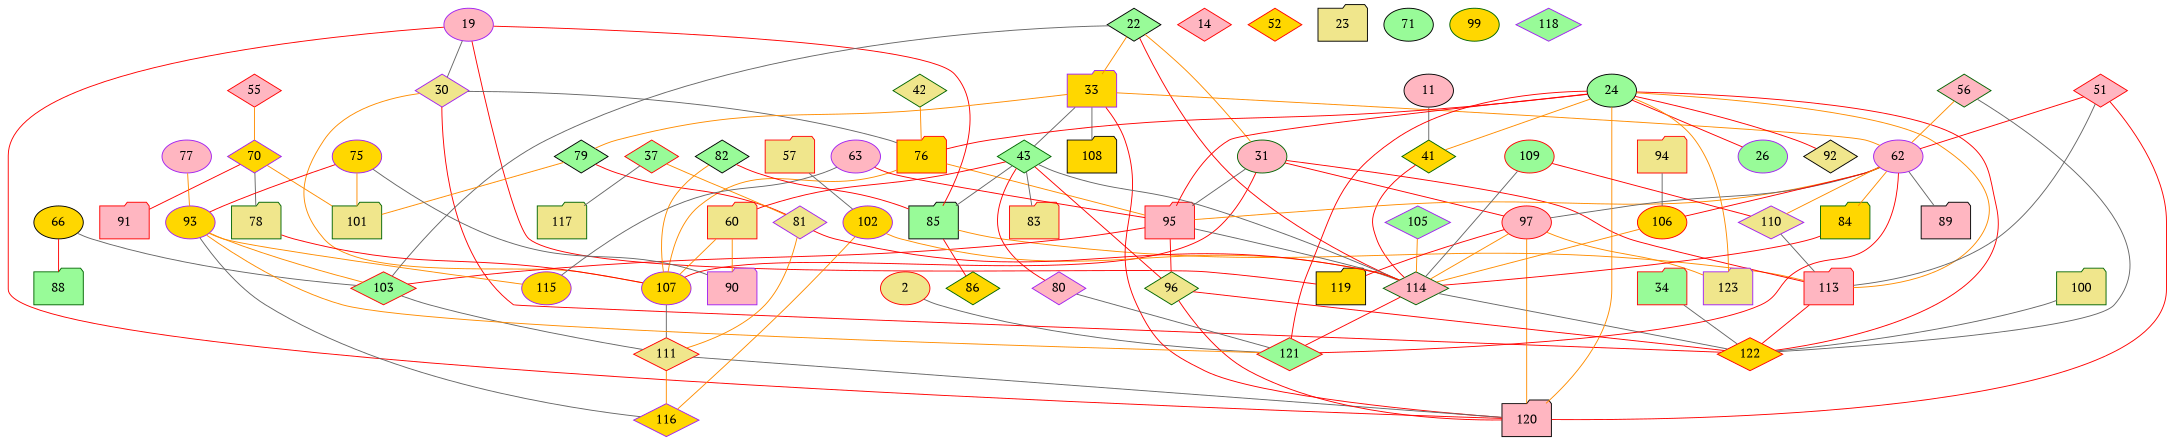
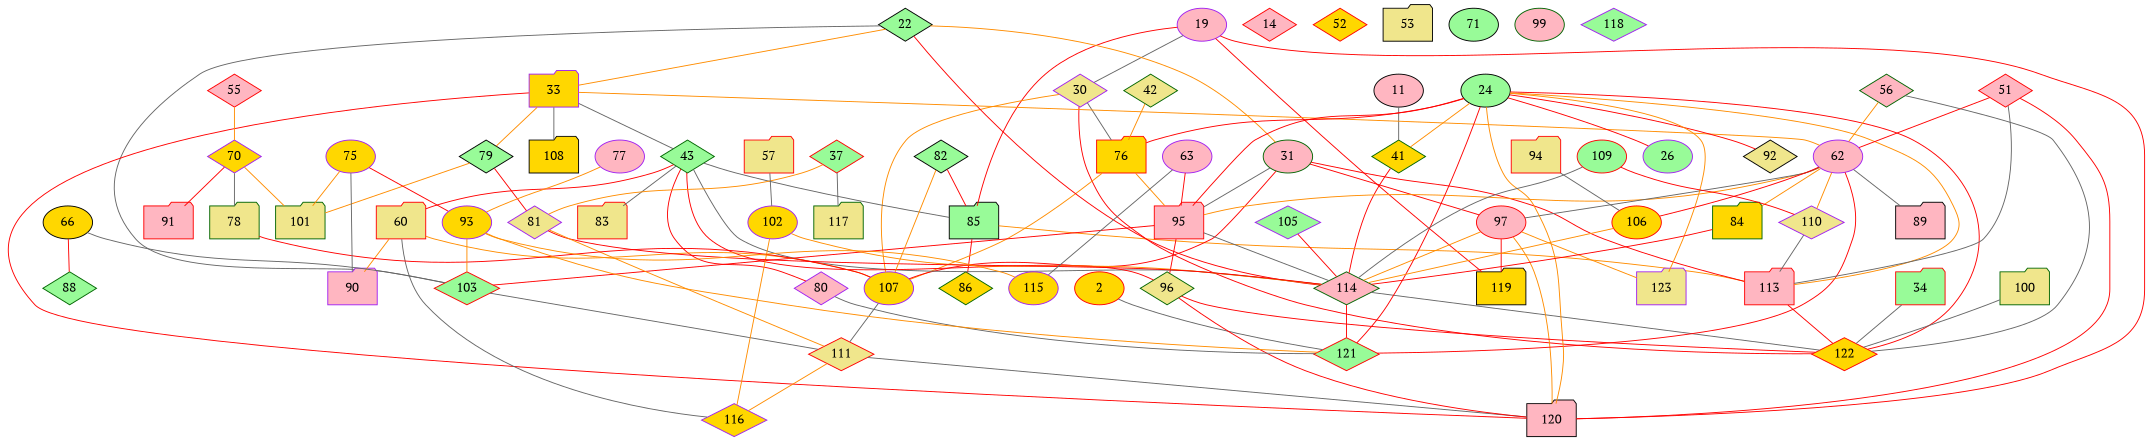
(1343, 25) -> (1408, 25)
(1475, 25) -> (1540, 25)
(1417, 249) -> (1317, 255)
(59, 288) -> (70, 288)
(905, 288) -> (1099, 288)
(402, 366) -> (532, 375)
